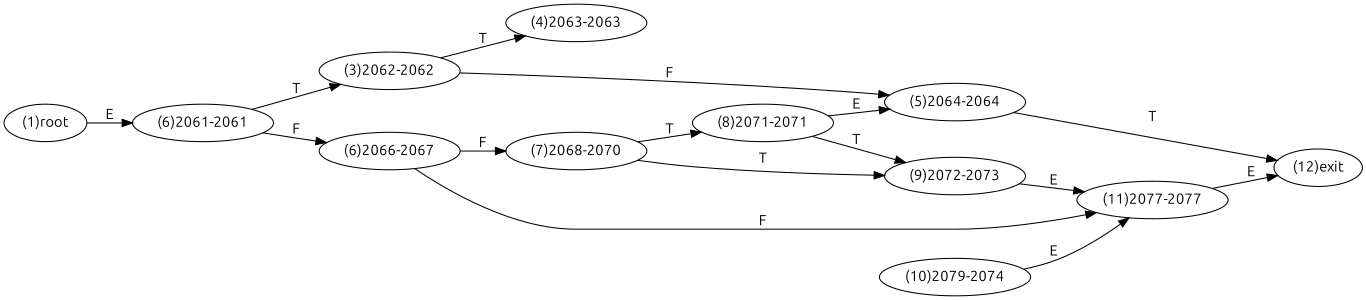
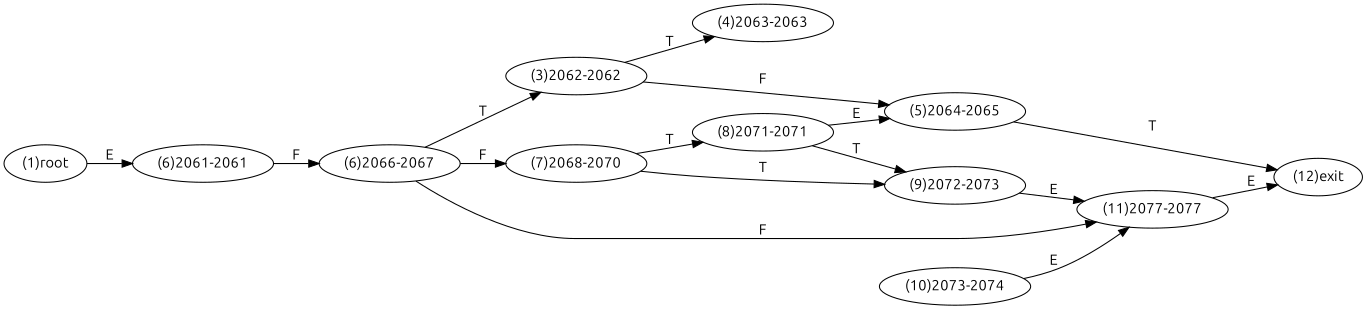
(291, 98) -> (478, 122)
(955, 102) -> (955, 111)
(955, 277) -> (955, 286)
